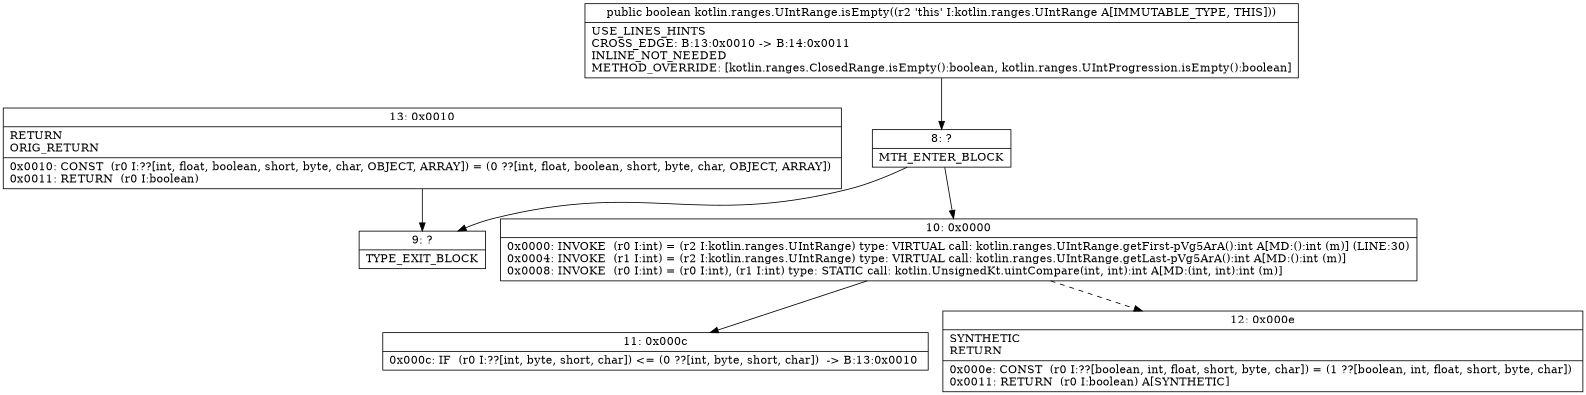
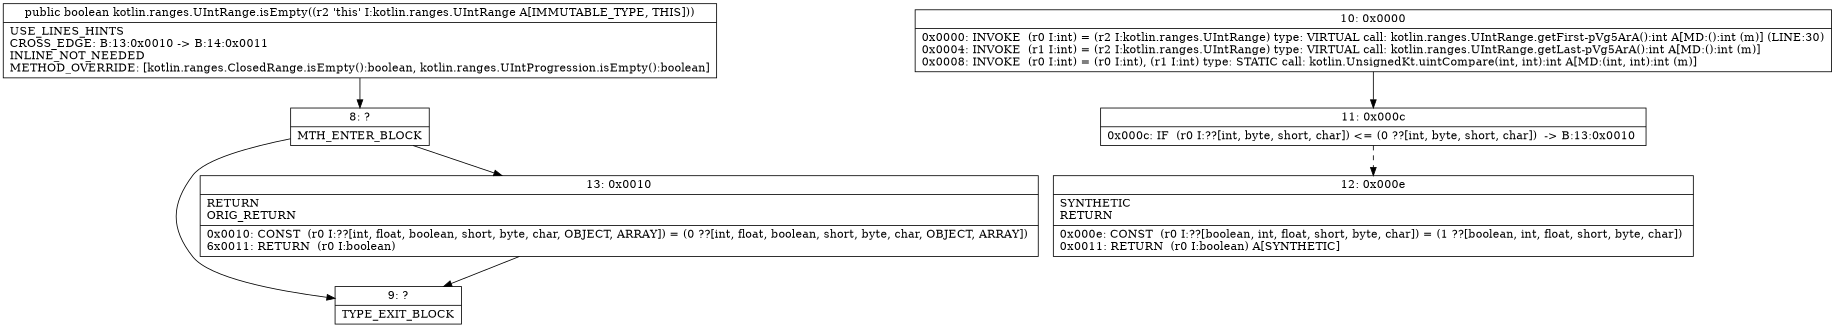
(106, 179) -> (303, 247)
(948, 189) -> (453, 159)
(1093, 295) -> (1373, 156)
